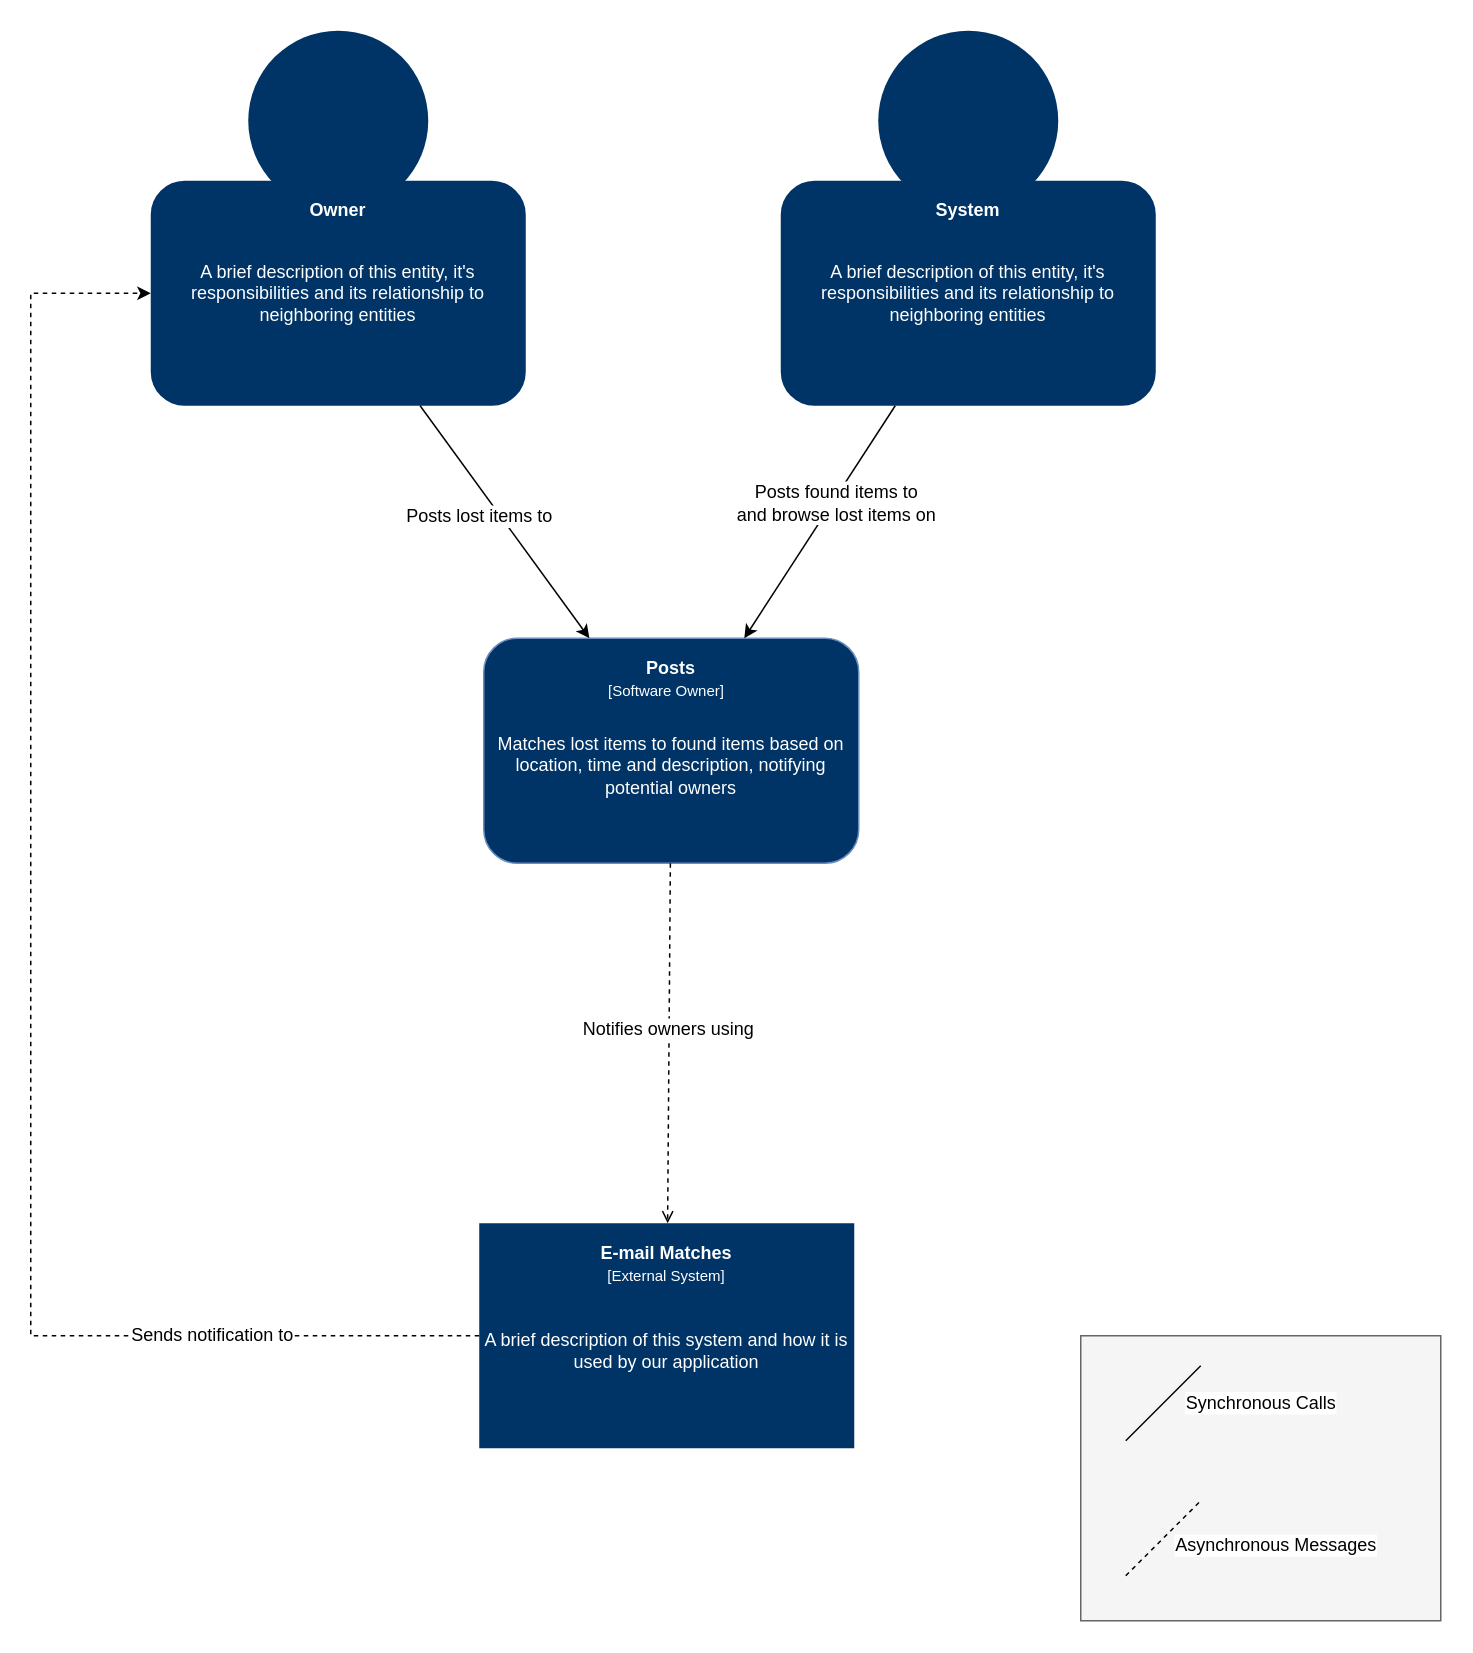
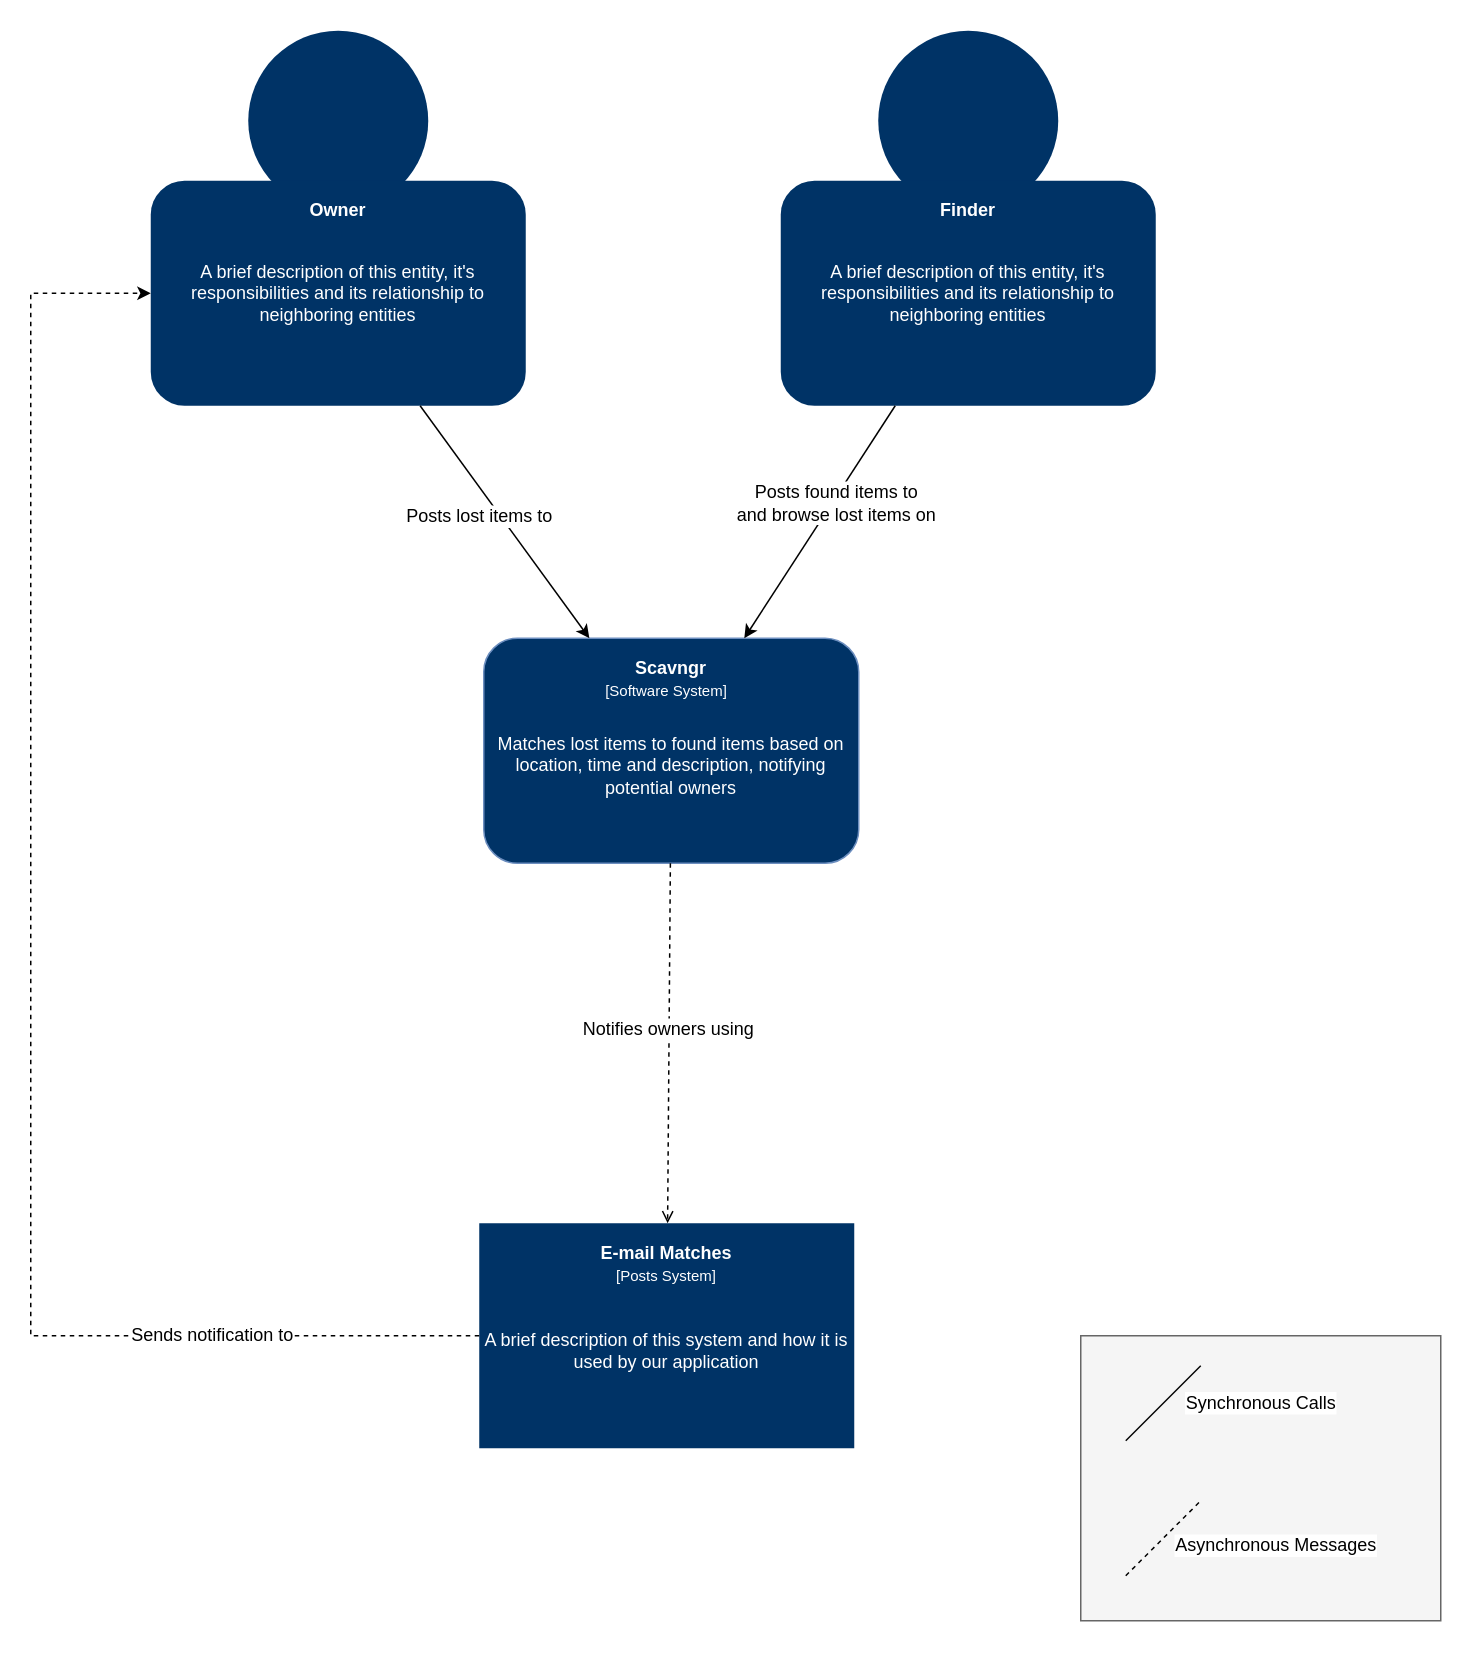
(968, 211) -> (968, 211)
(671, 668) -> (671, 668)
(667, 691) -> (667, 691)
(667, 1276) -> (667, 1276)
